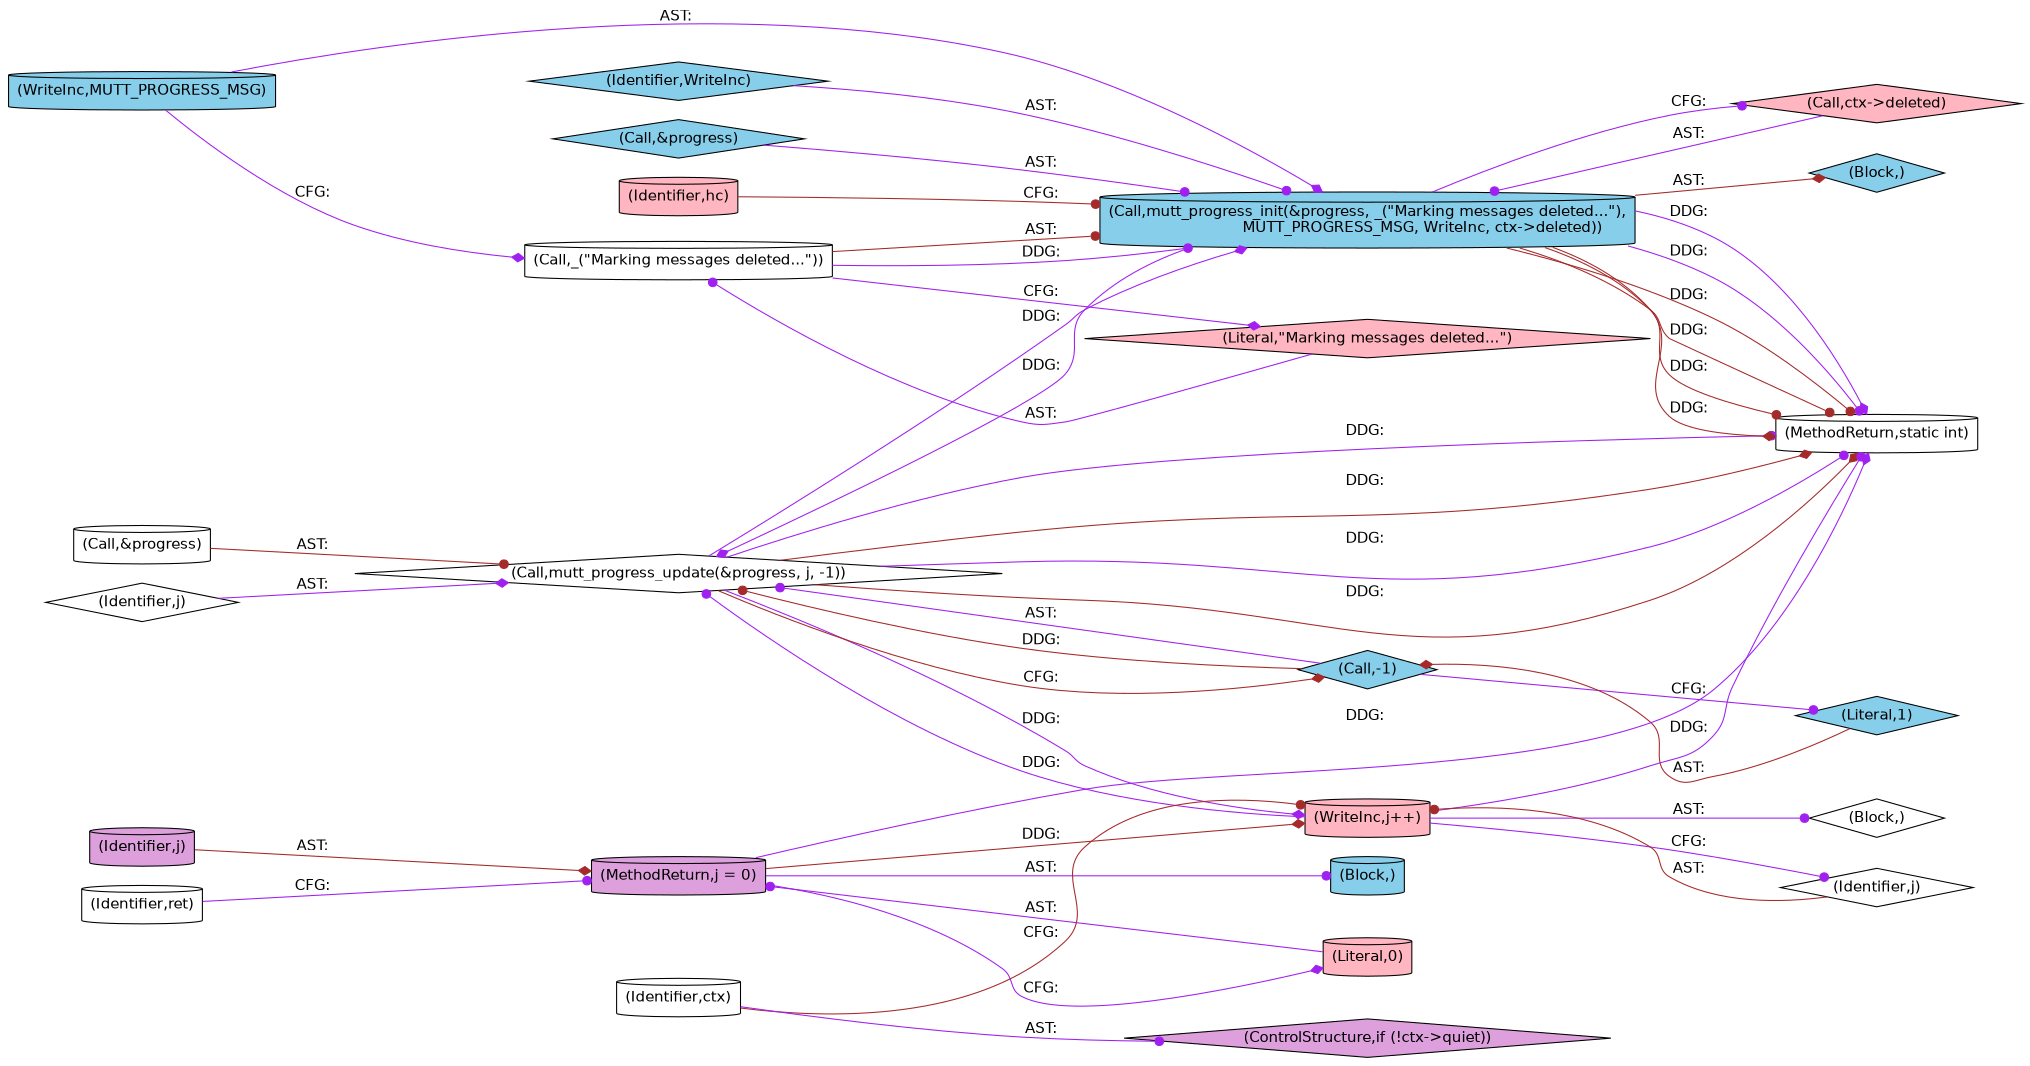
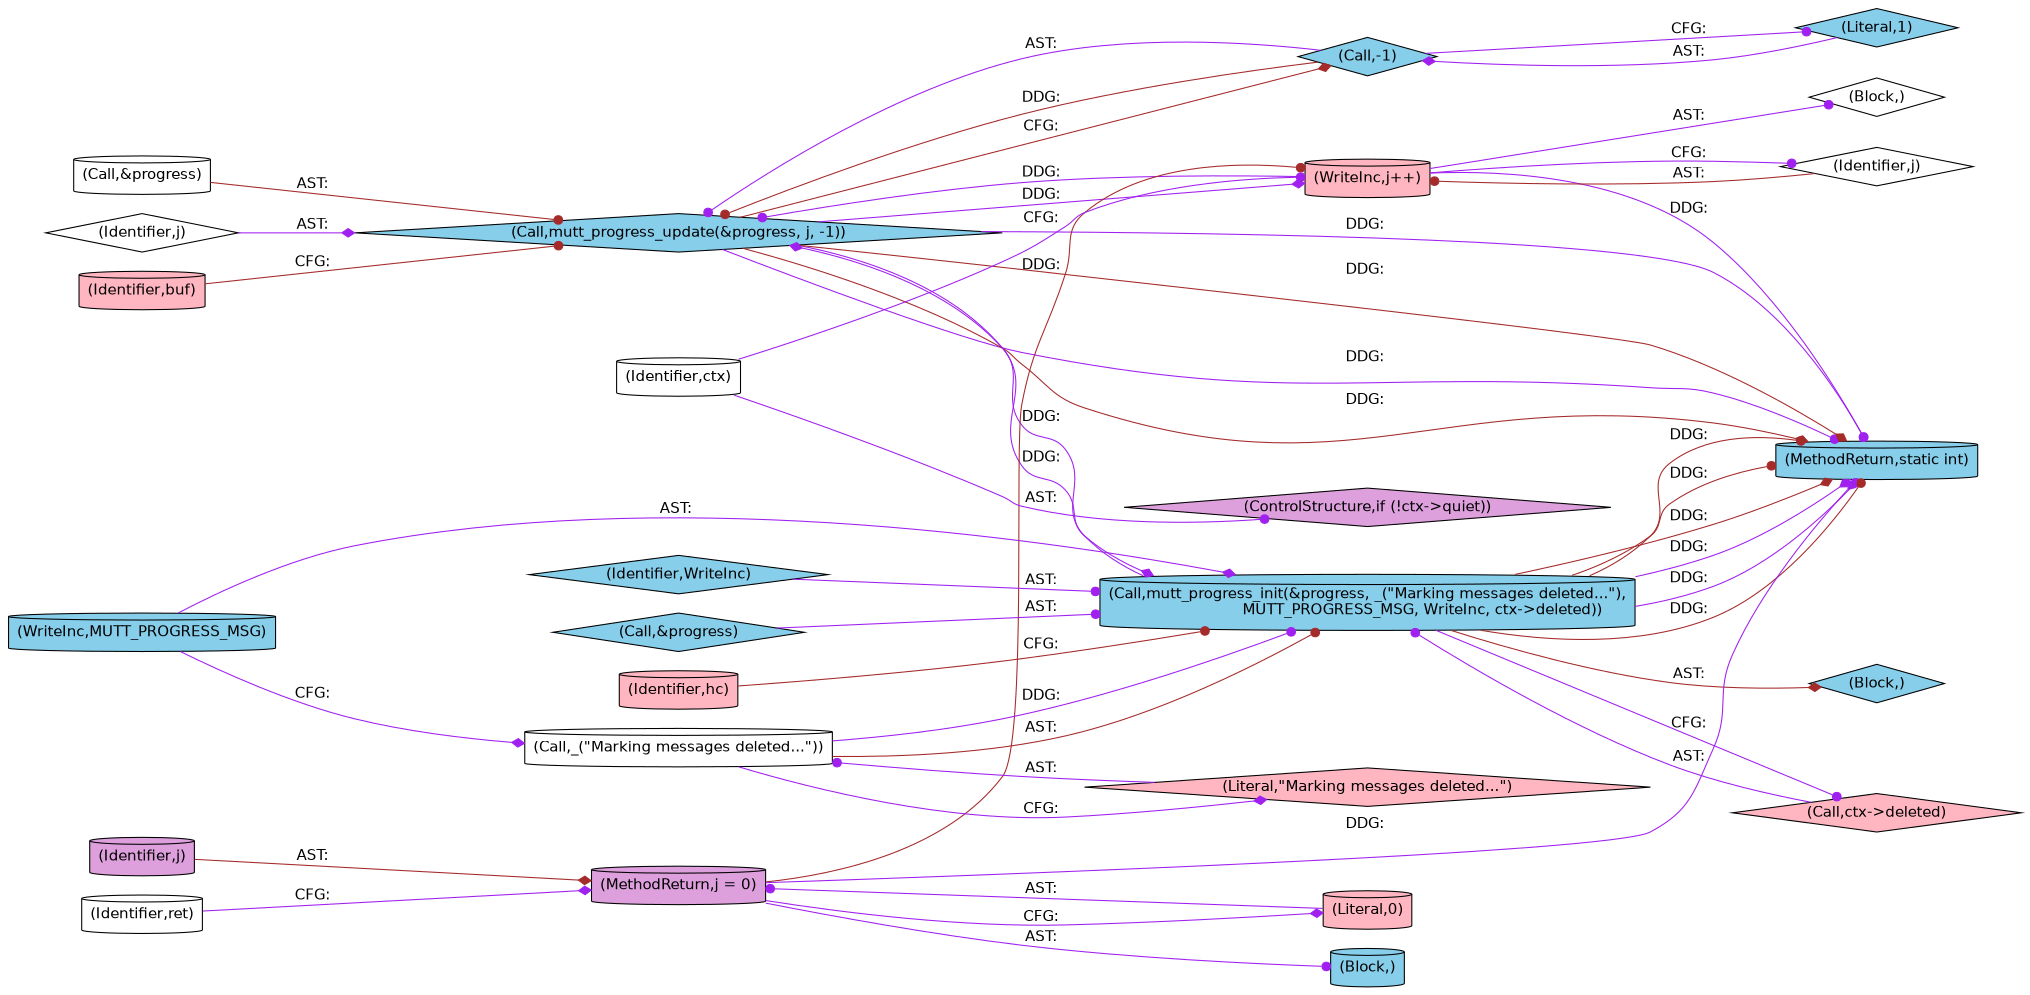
none -> (142, 291)
(1877, 434) -> (1877, 460)
(679, 574) -> (679, 233)
(1657, 730) -> (1637, 65)
(1029, 846) -> (1019, 485)
(393, 891) -> (391, 901)
(1058, 947) -> (1016, 255)
